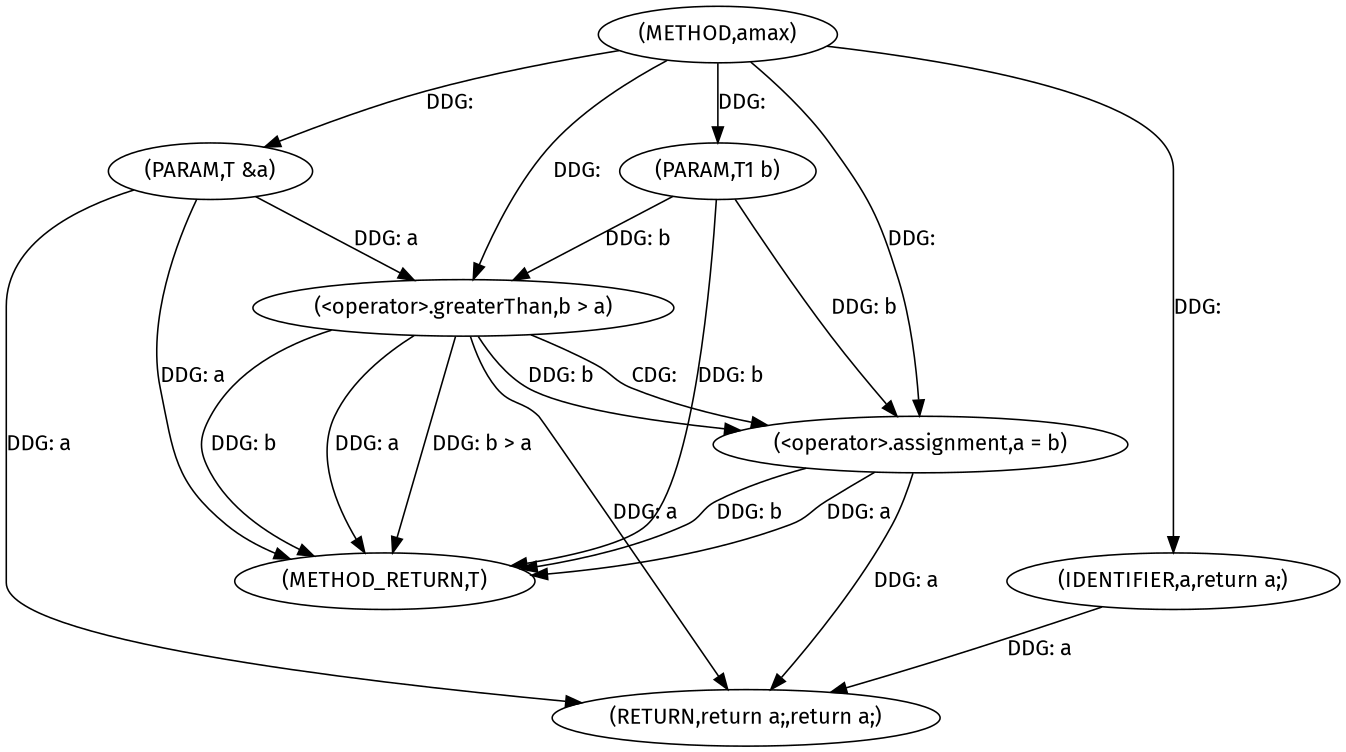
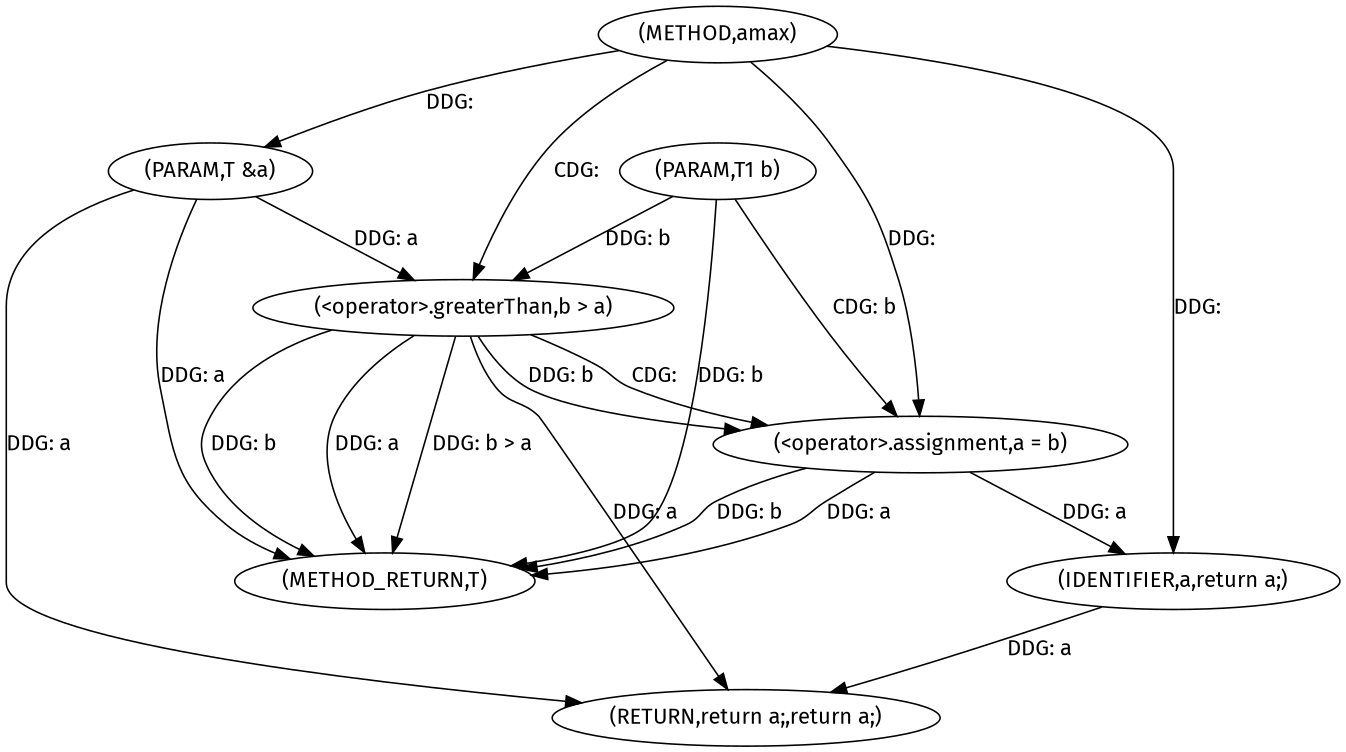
(718, 95) -> none
(580, 171) -> (580, 171)
(865, 308) -> (865, 308)
(857, 581) -> (1040, 509)
